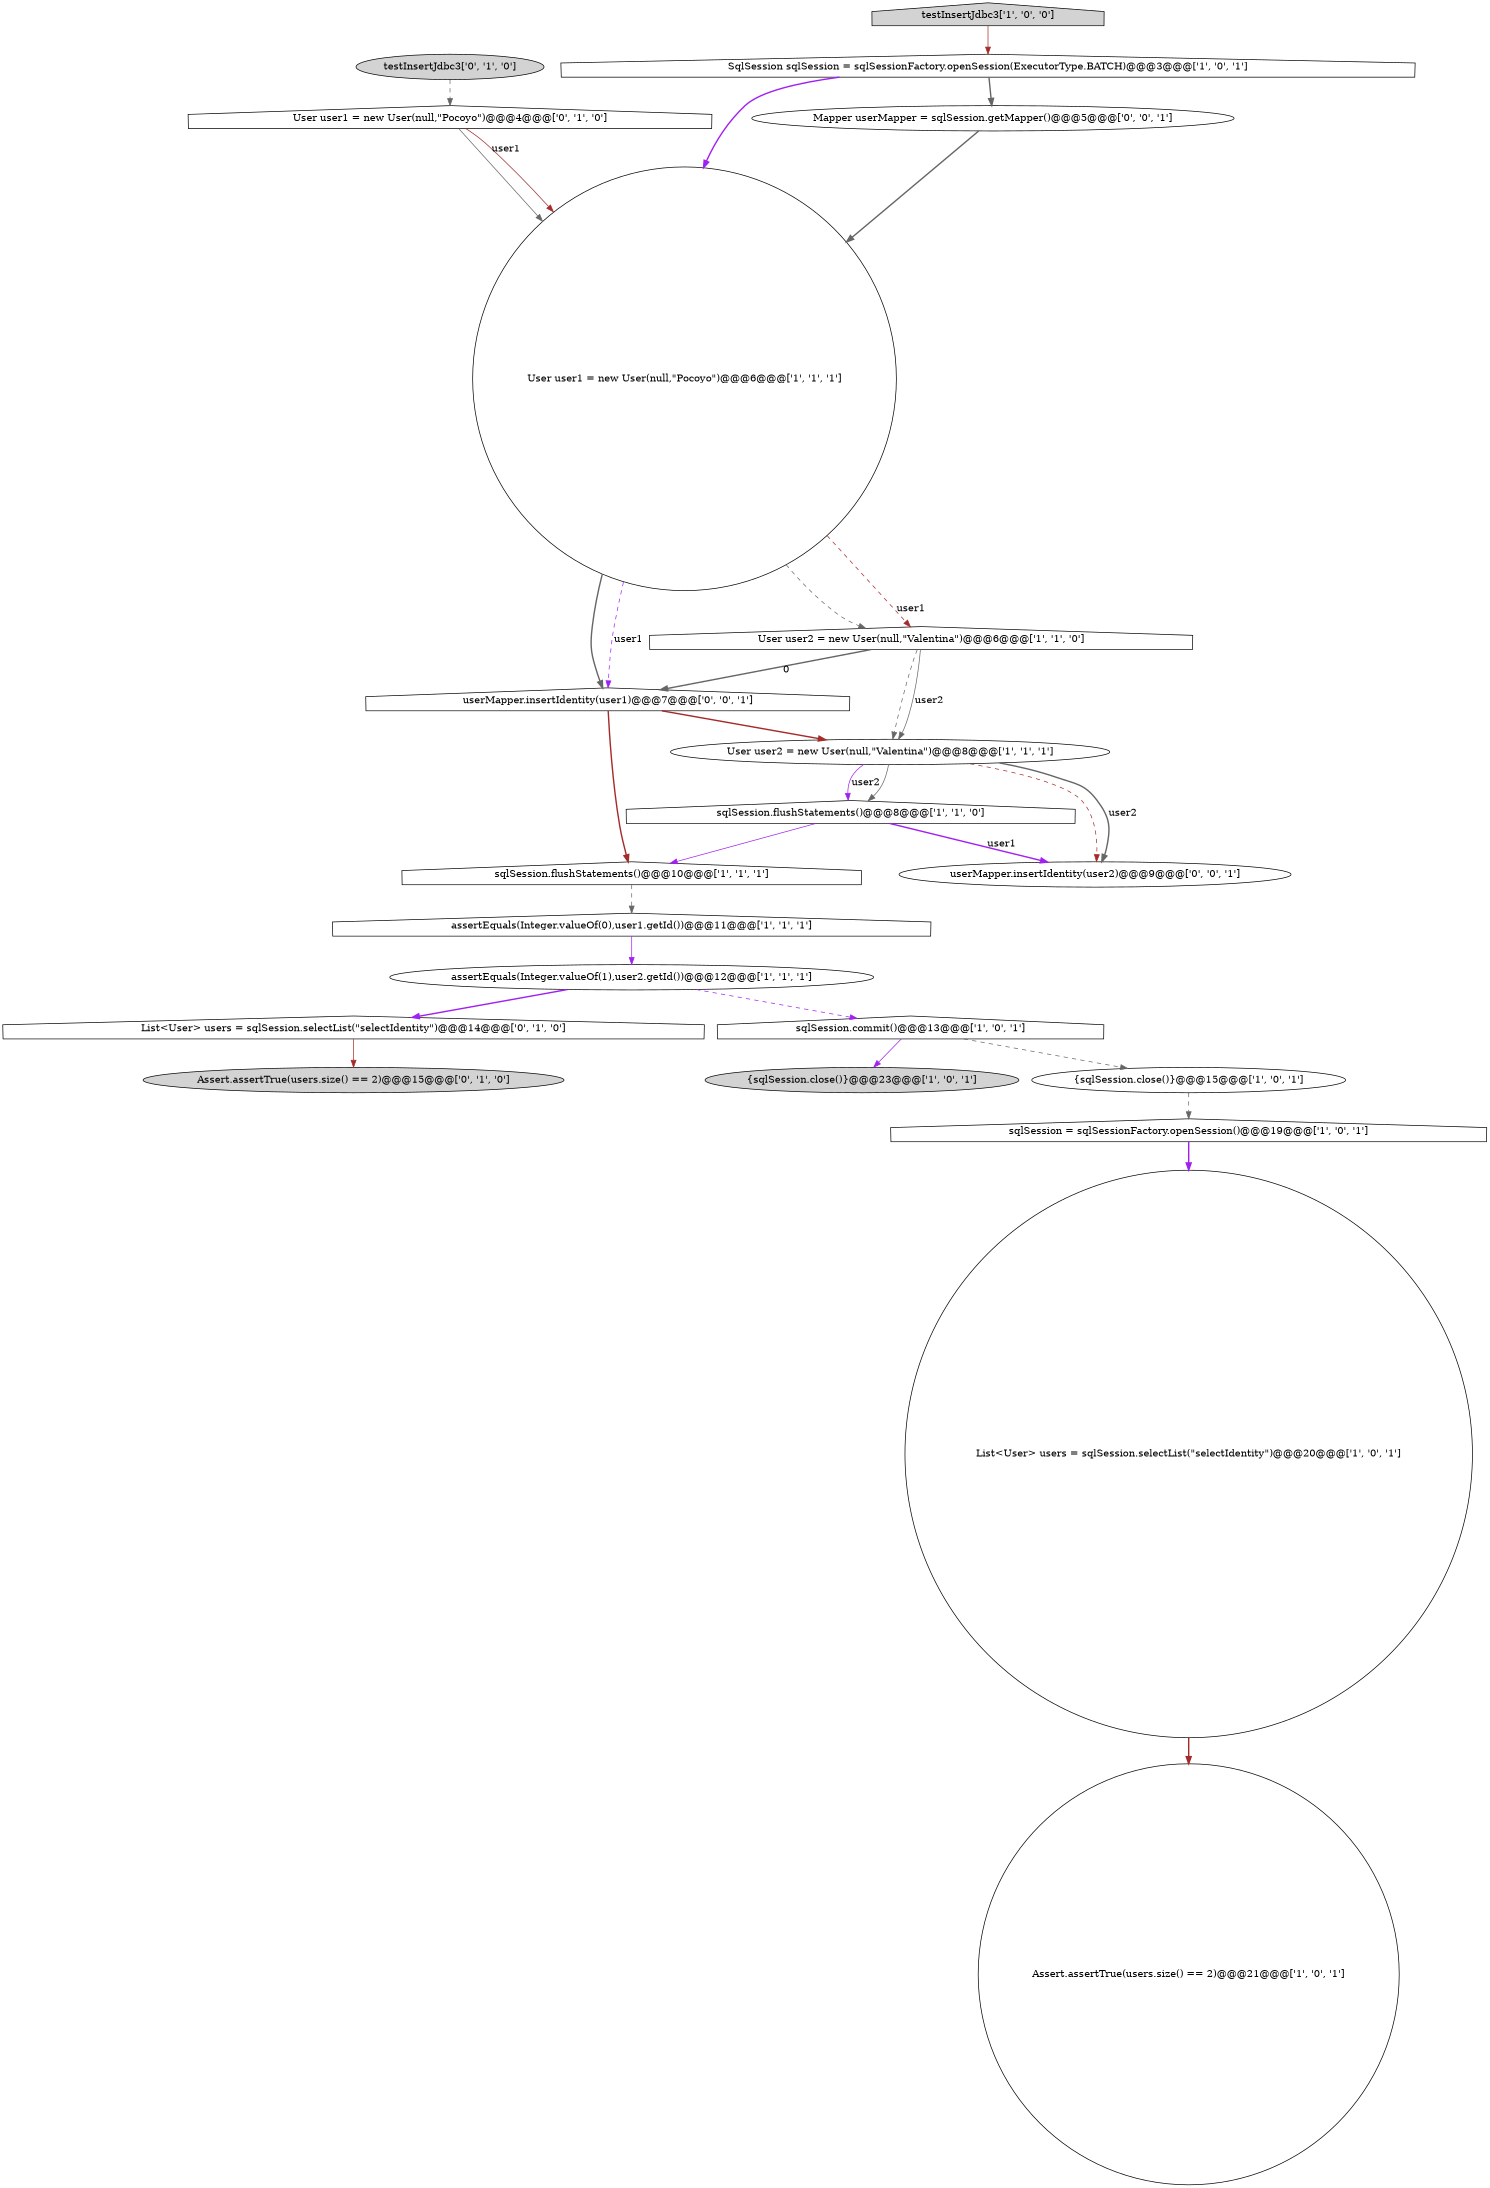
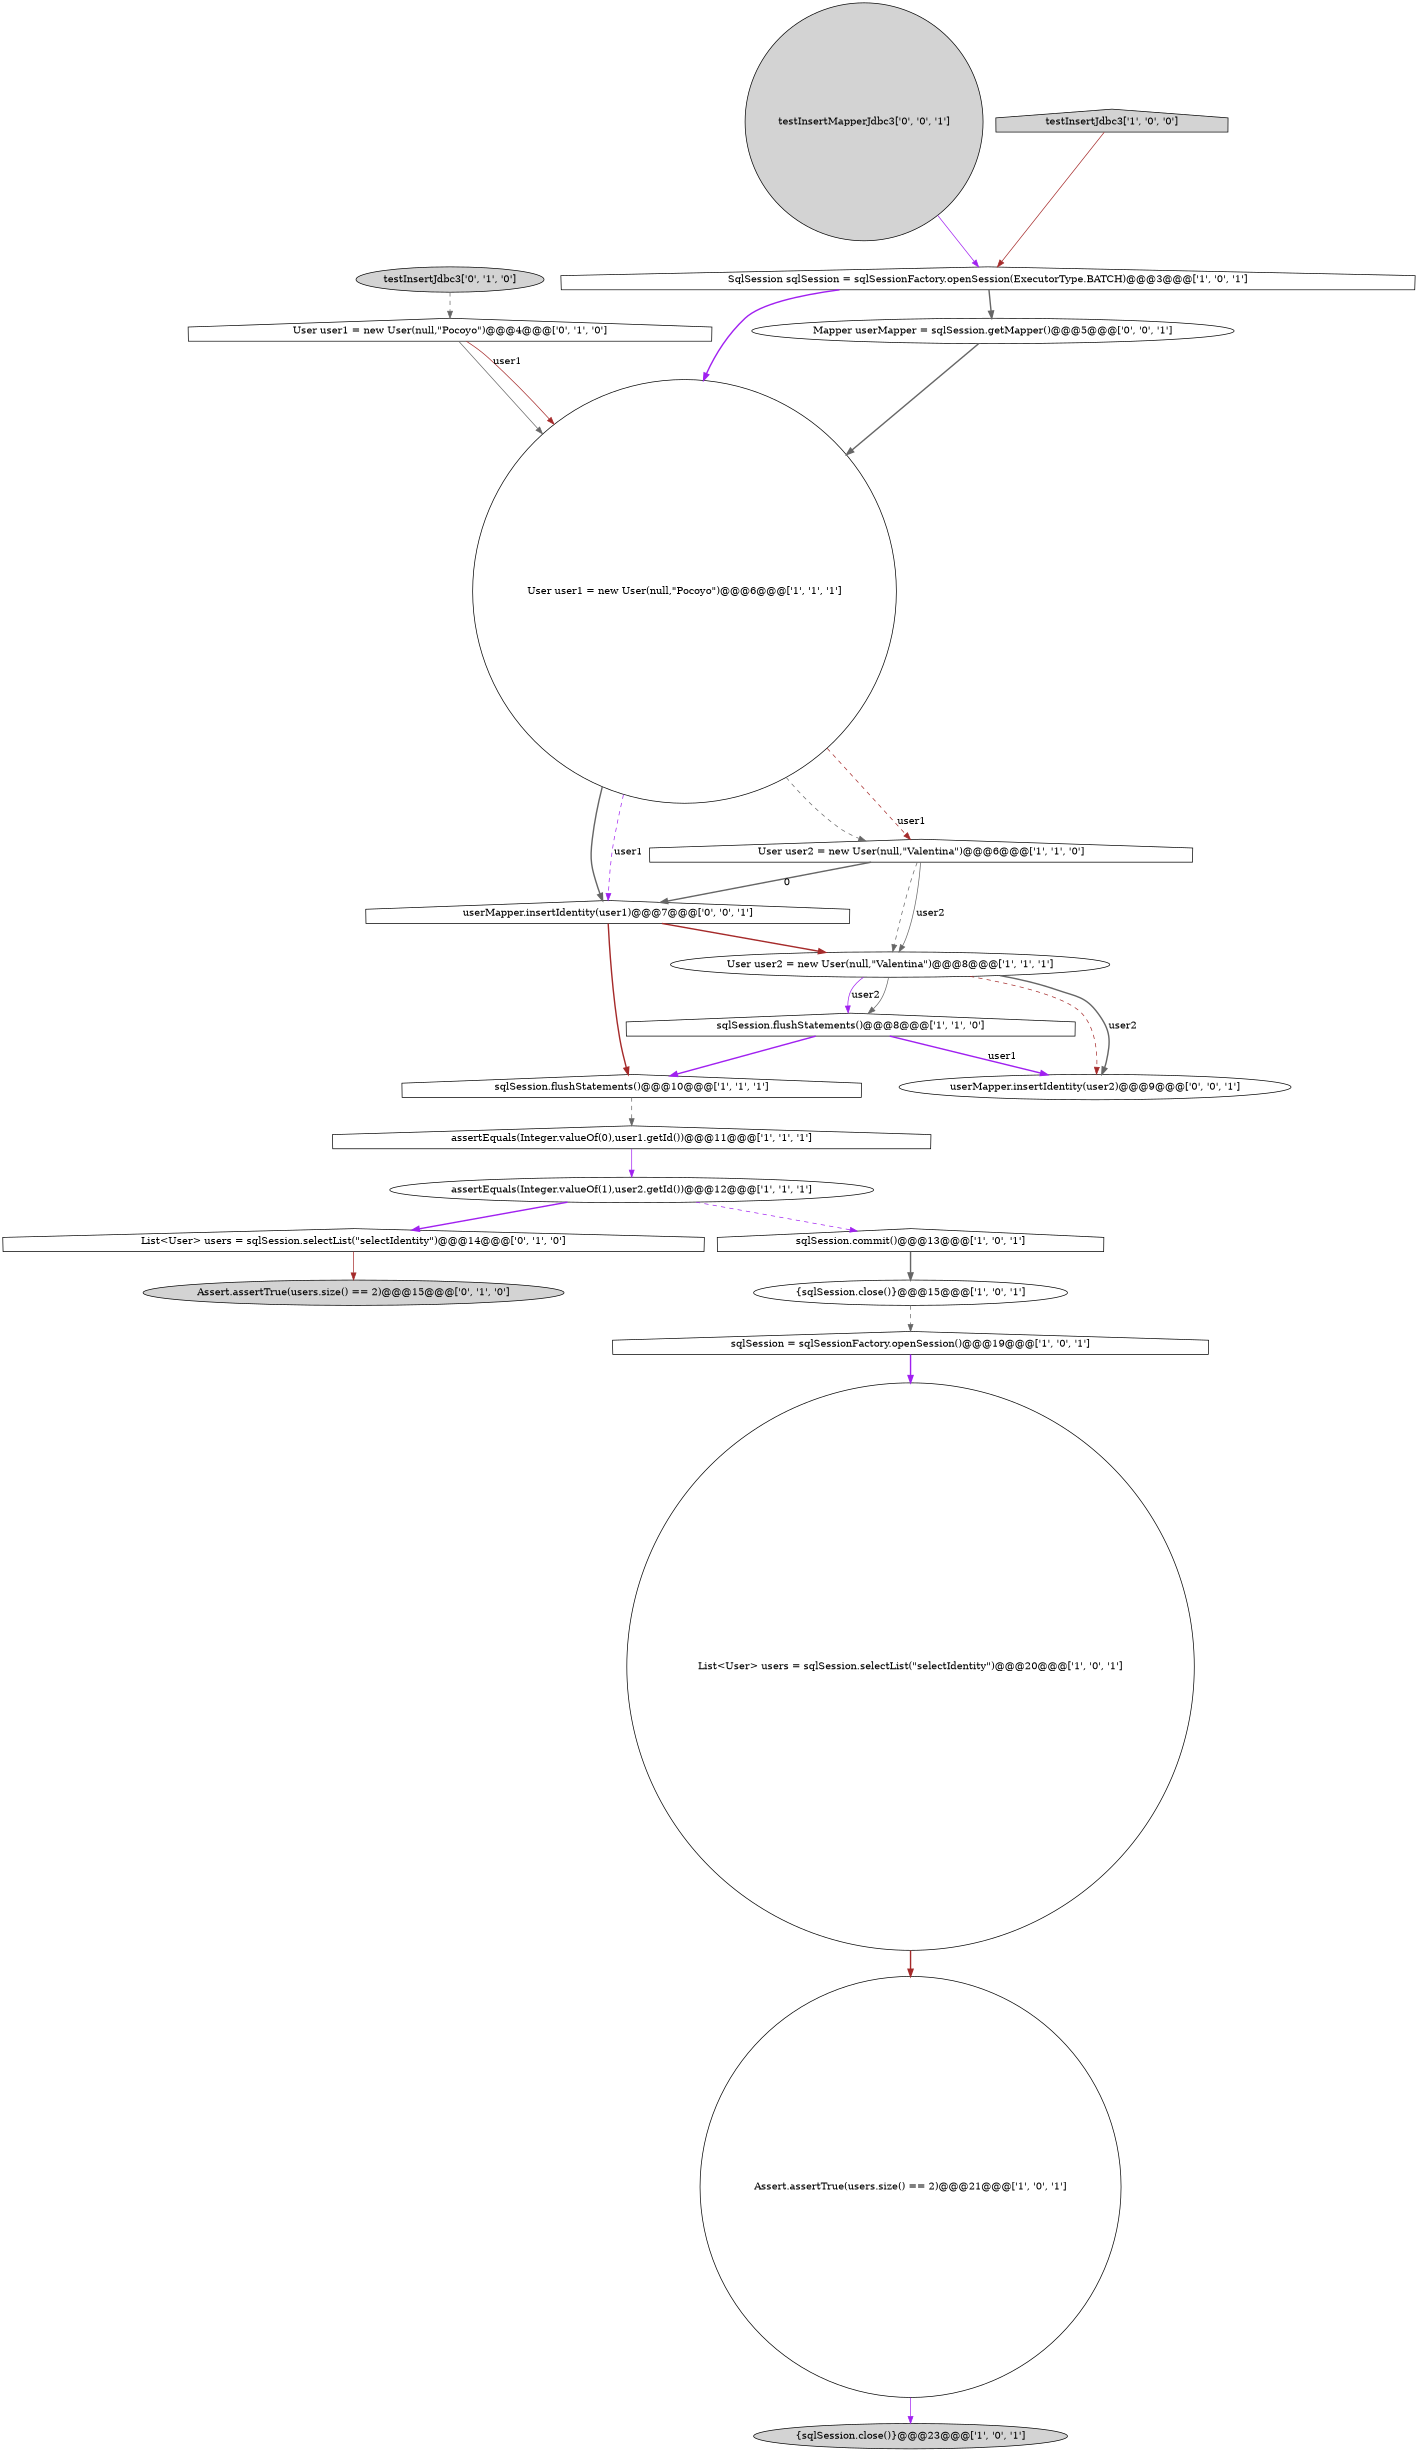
none -> (864, 122)
(746, 842) -> (746, 1055)
(890, 1051) -> (911, 2407)
(1042, 1053) -> (911, 1262)
